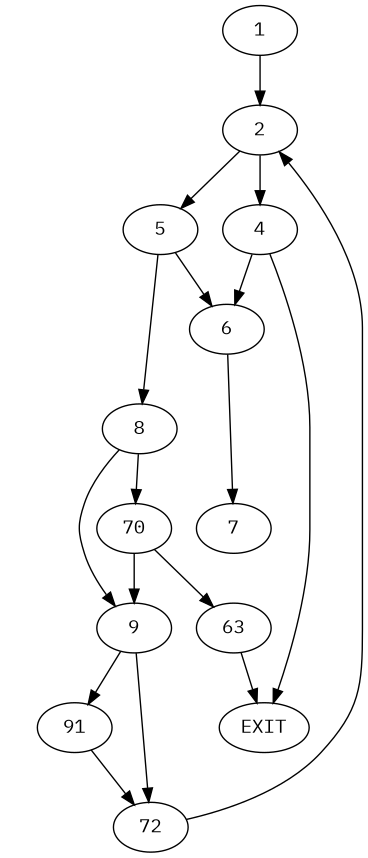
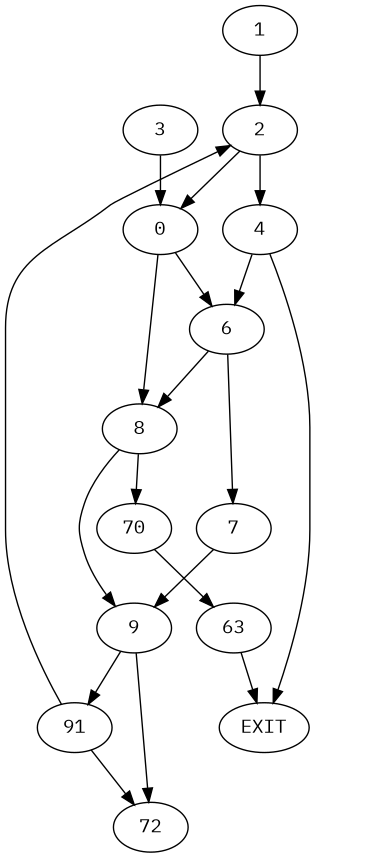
none -> (160, 130)
(160, 230) -> (160, 230)
none -> (188, 374)
(362, 530) -> (6, 376)
(134, 571) -> (190, 572)
